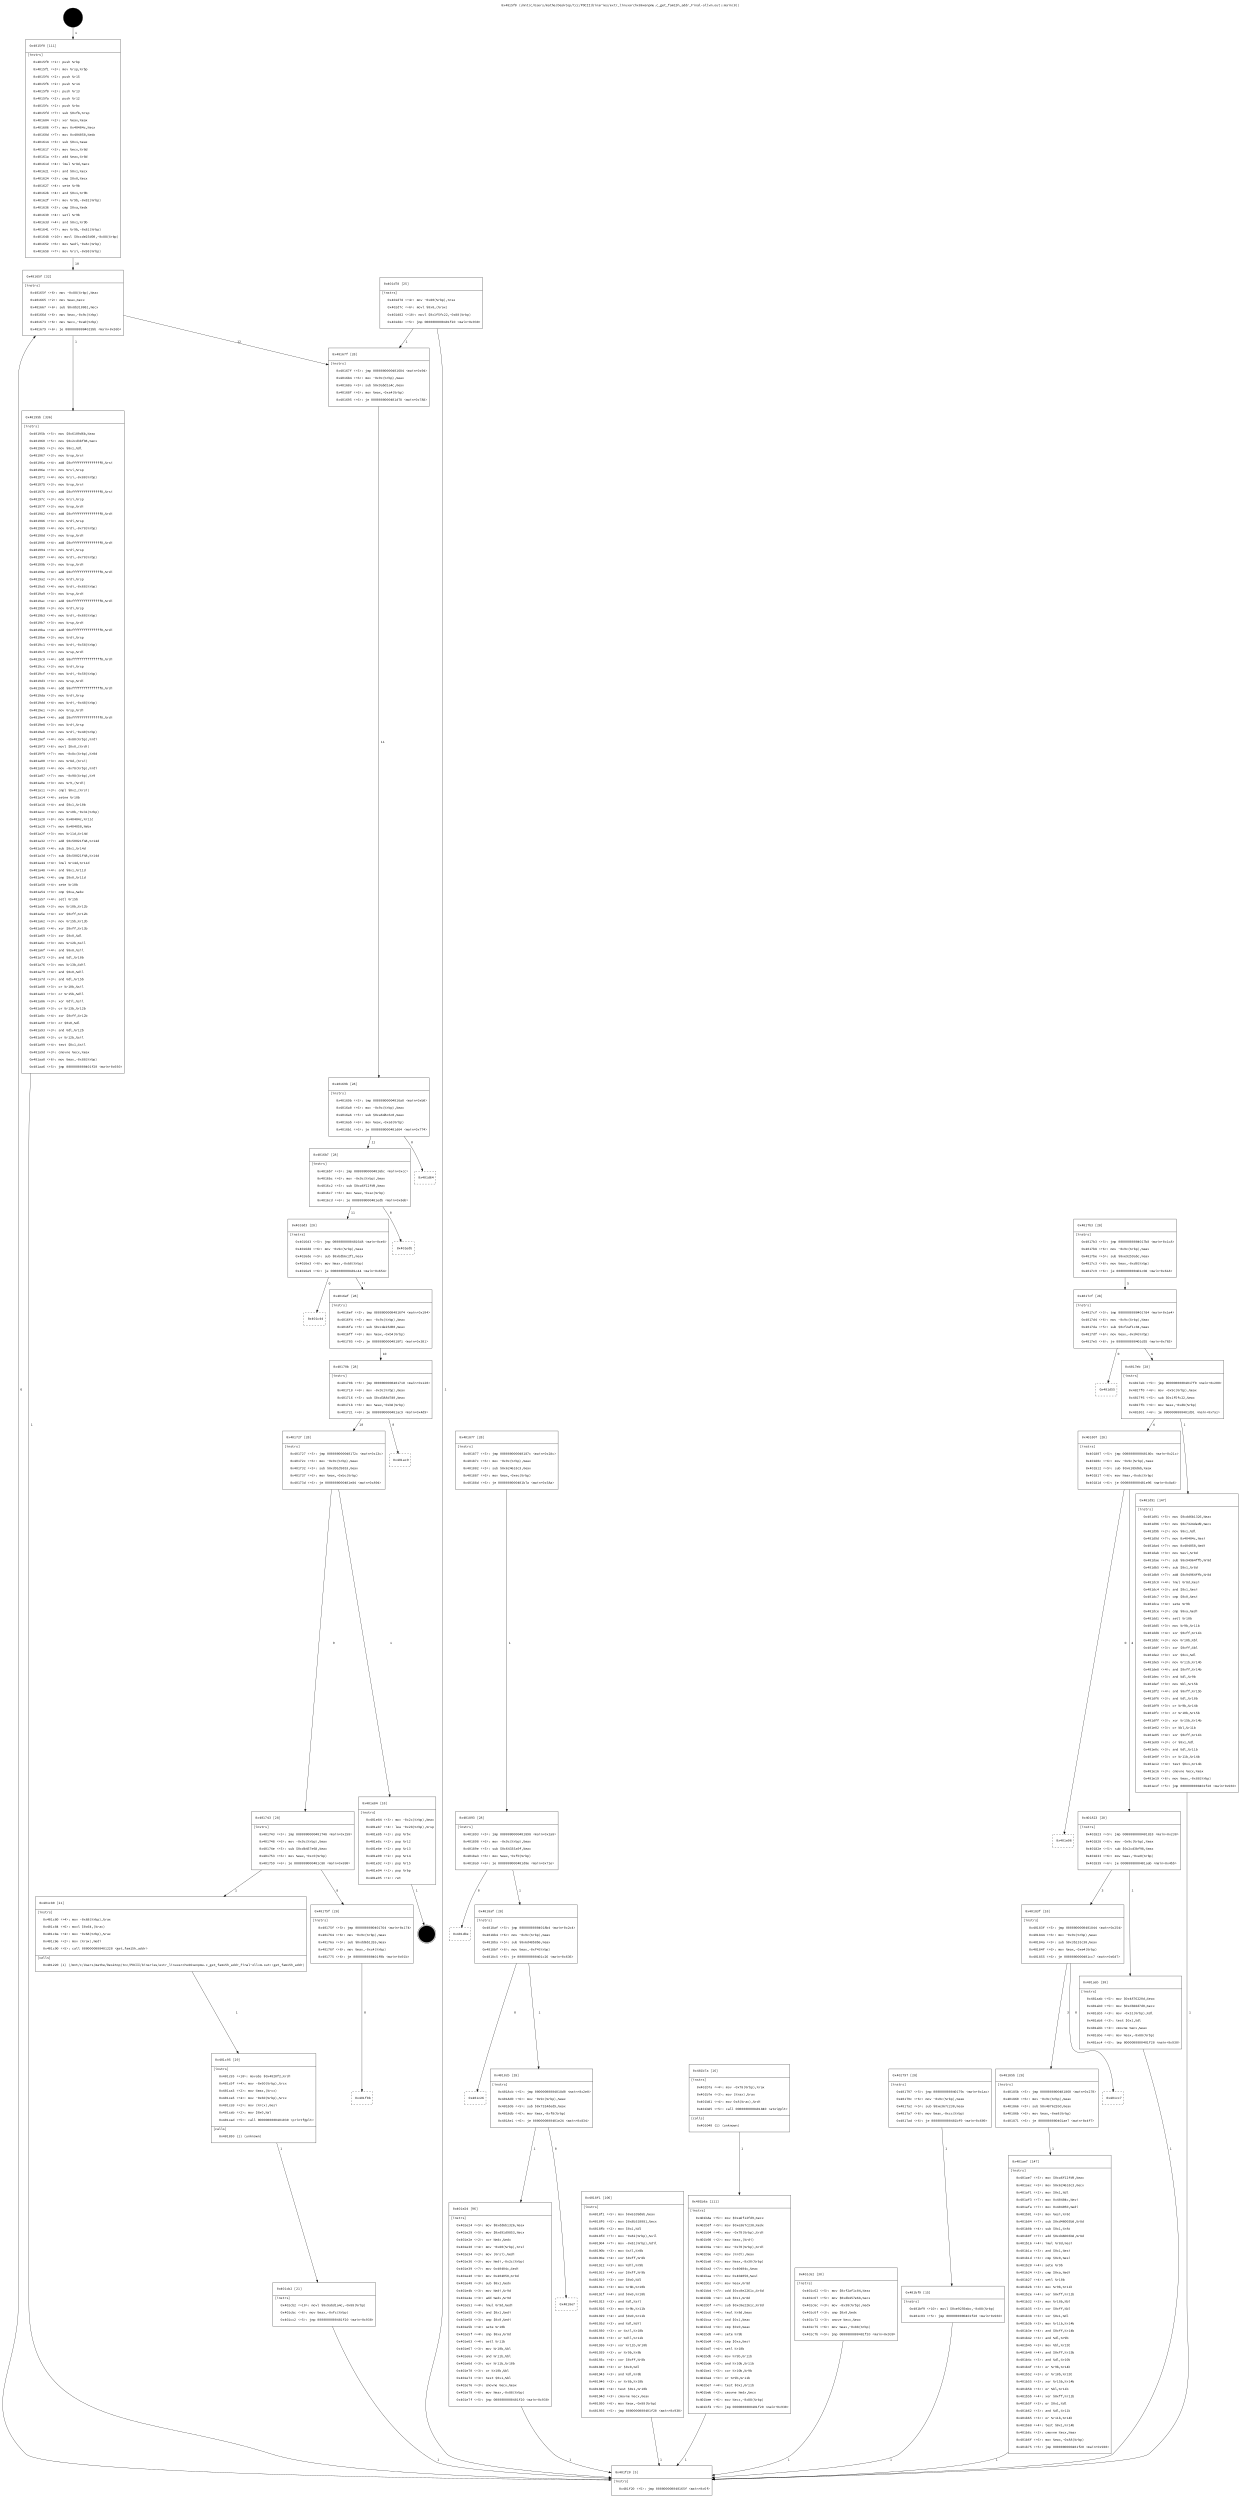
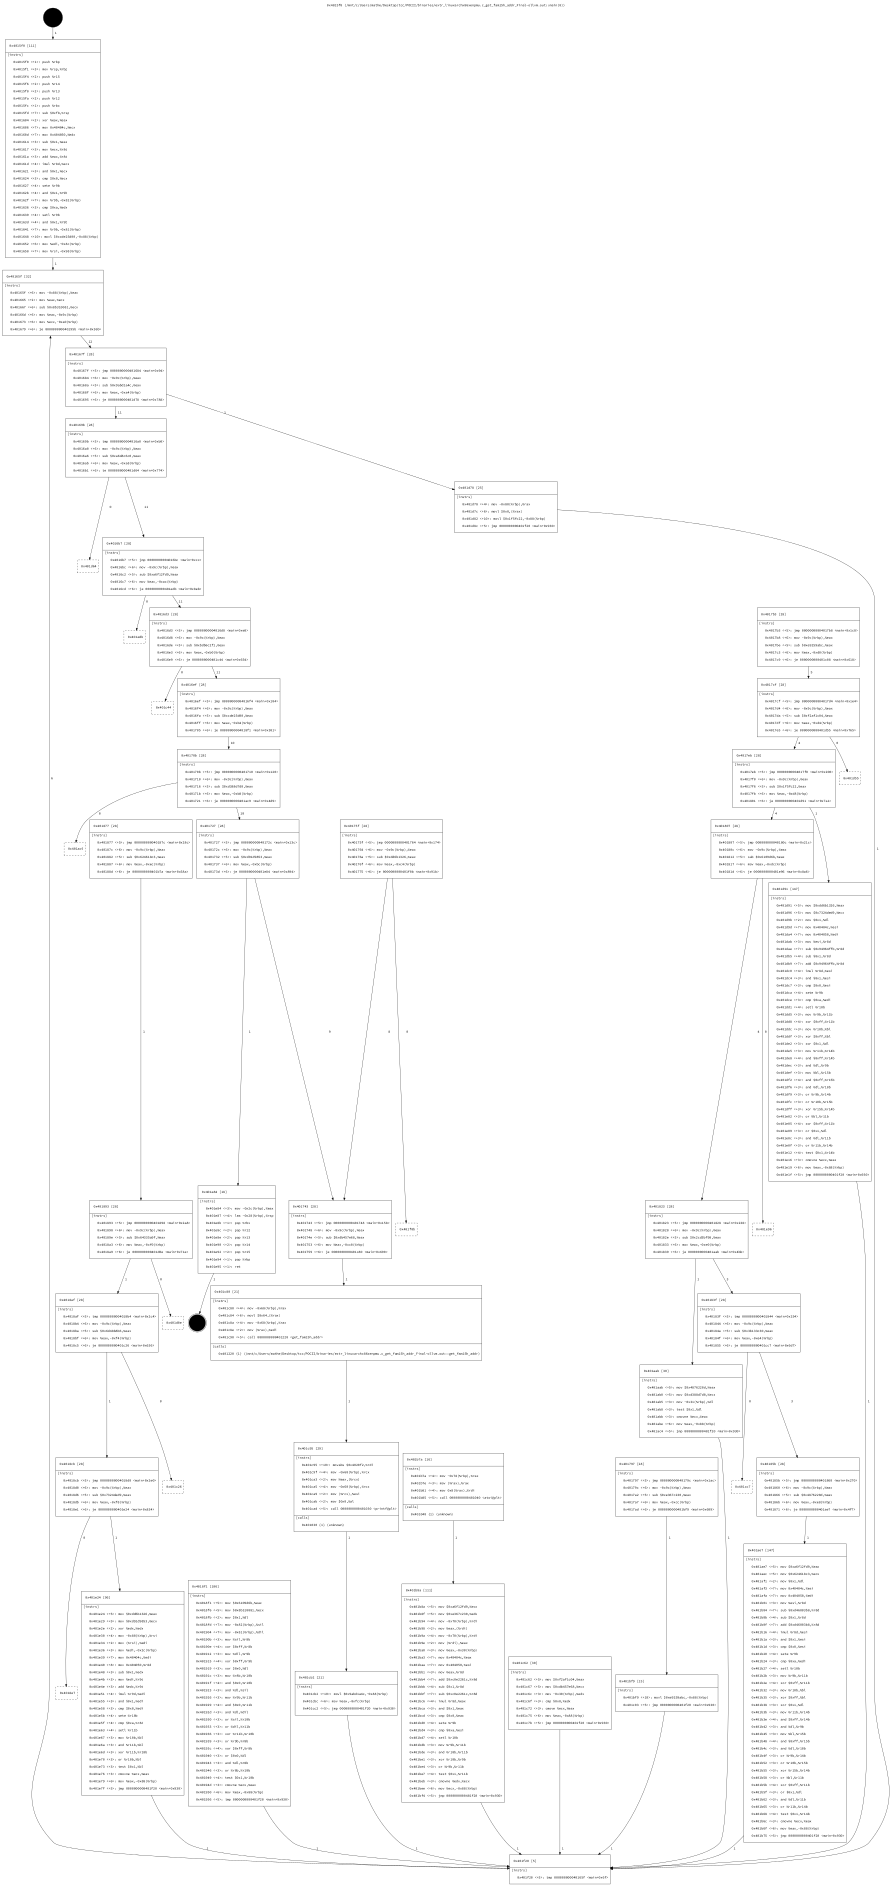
(76, 264) -> (55, 264)
(407, 337) -> (309, 442)
(73, 742) -> none
(332, 1886) -> (366, 1038)
